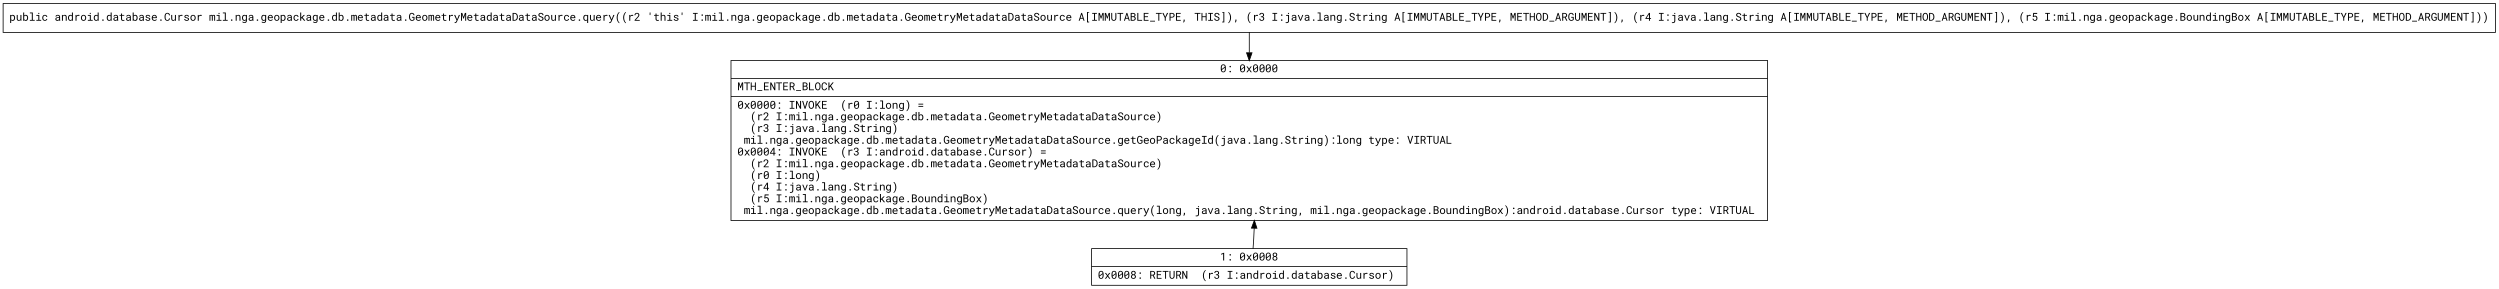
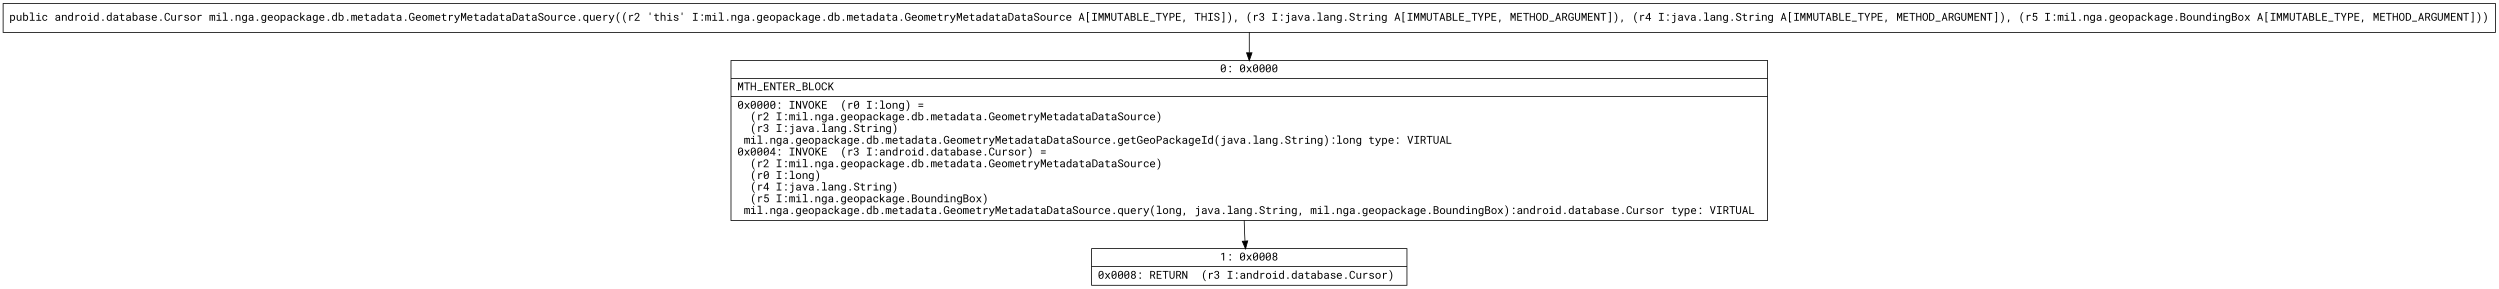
(1254, 239) -> (1244, 231)
